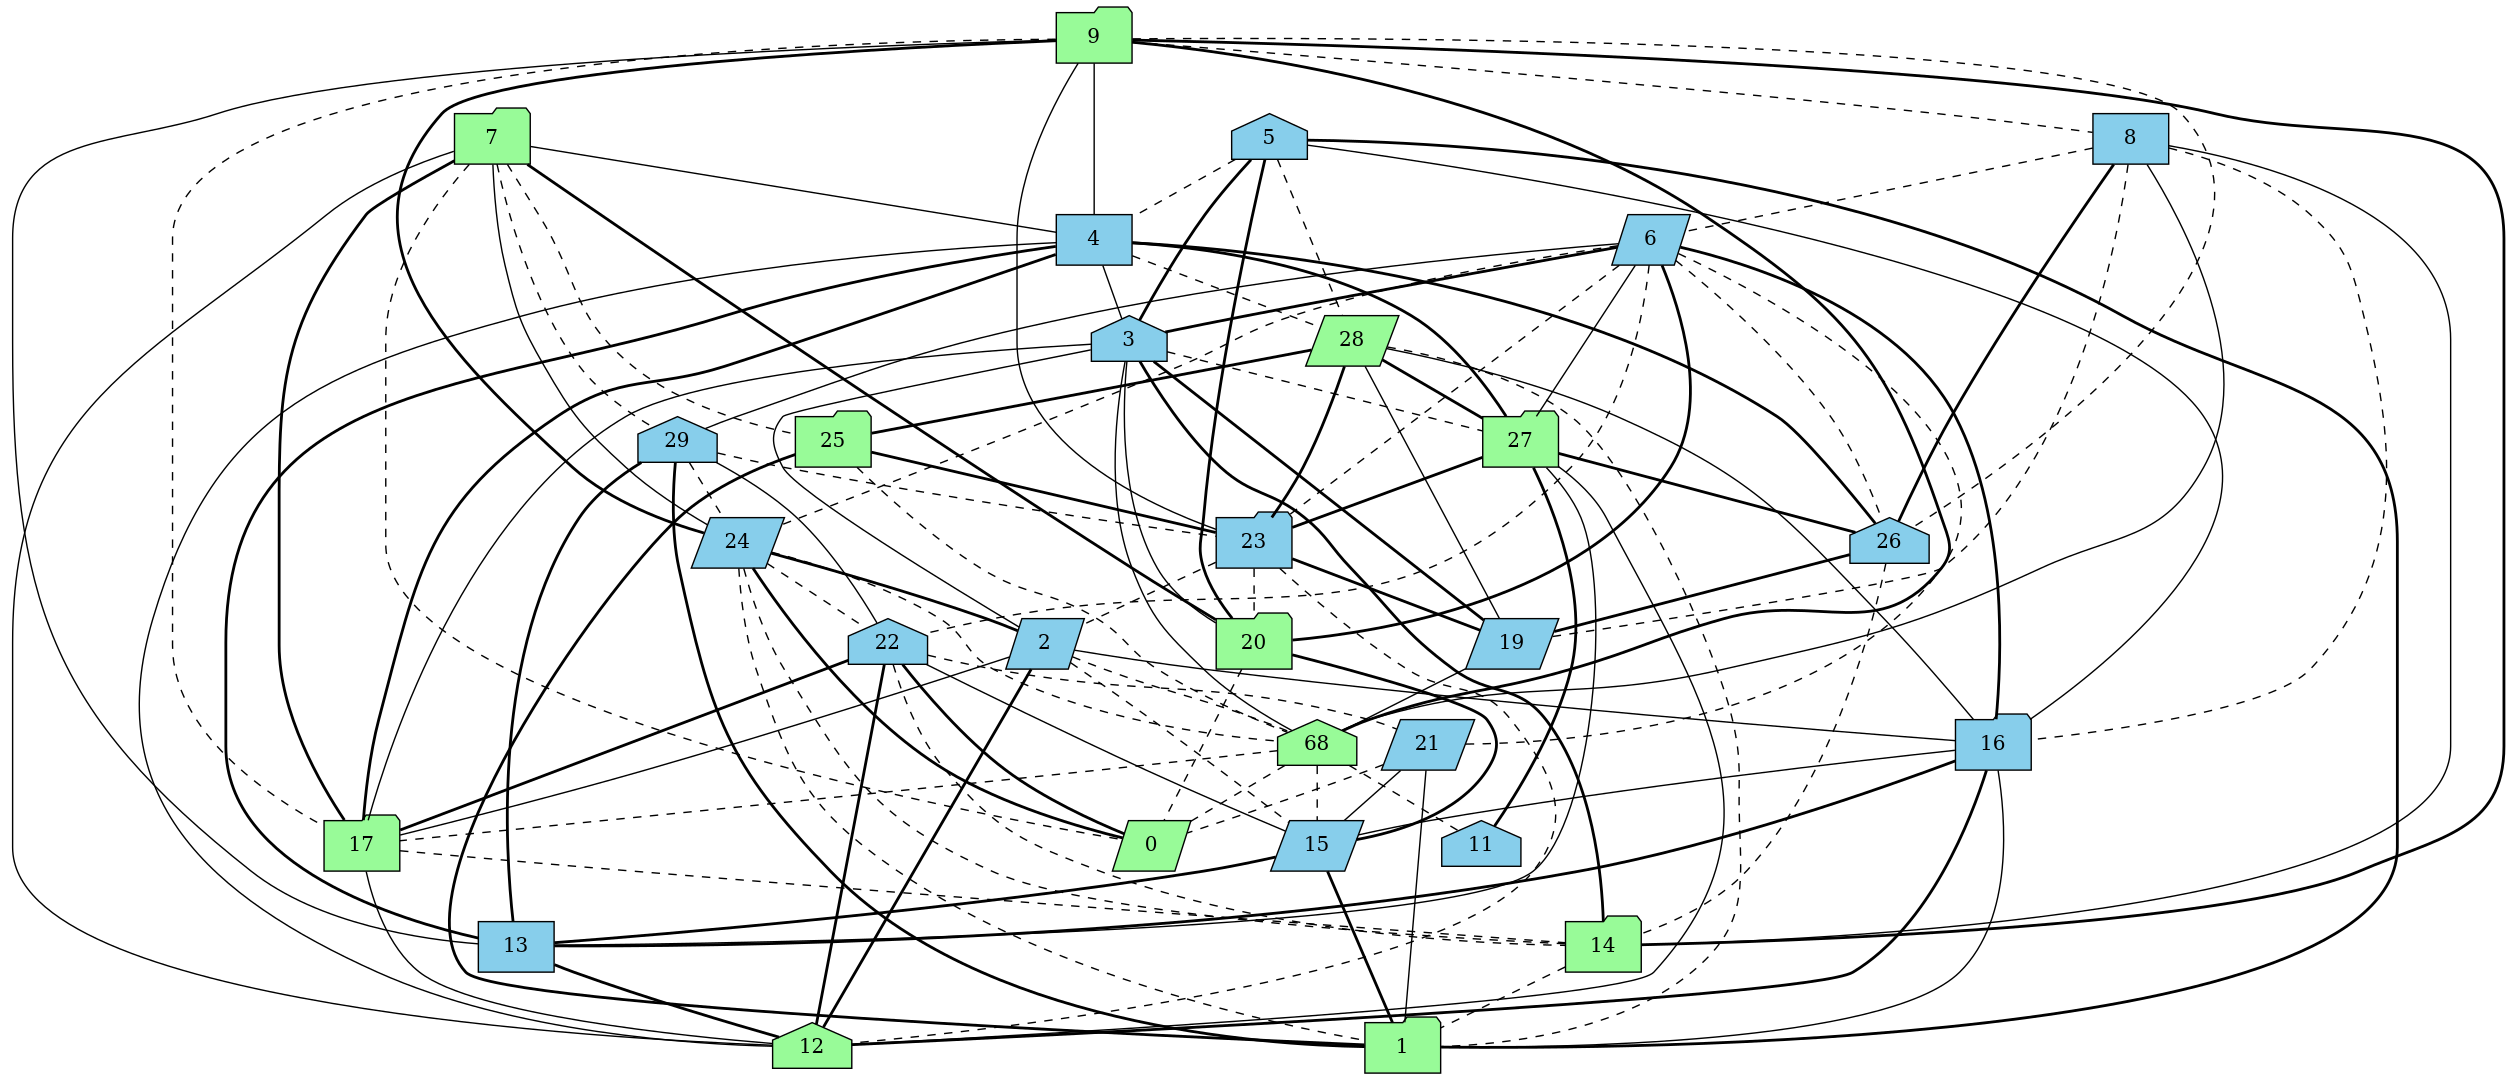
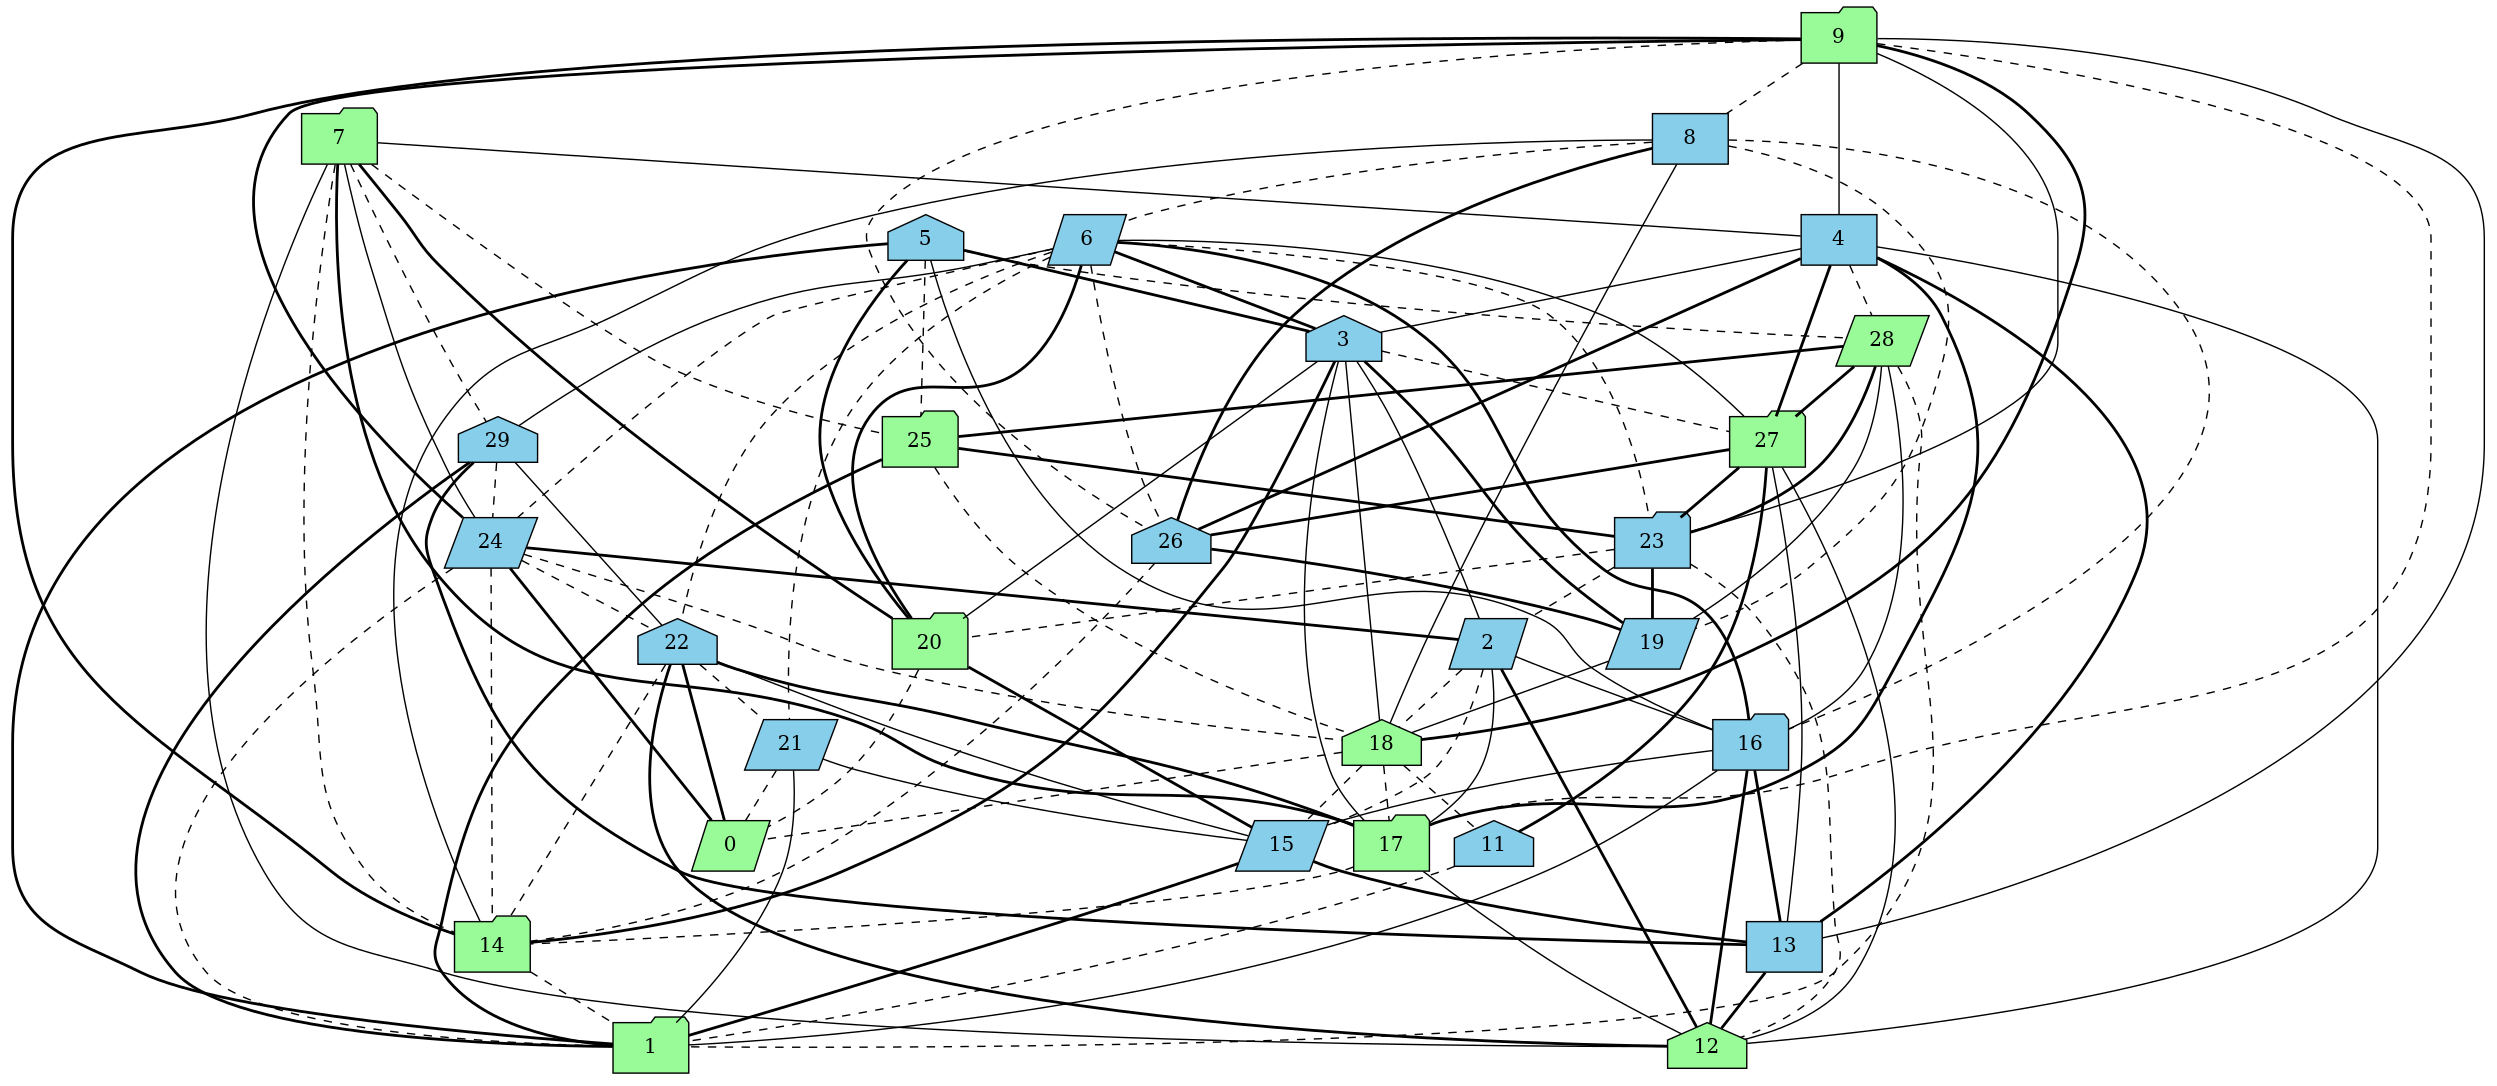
(1184, 188) -> (924, 323)
(966, 499) -> none
(534, 680) -> (306, 577)
(1317, 745) -> (1382, 745)
none -> (1076, 970)
